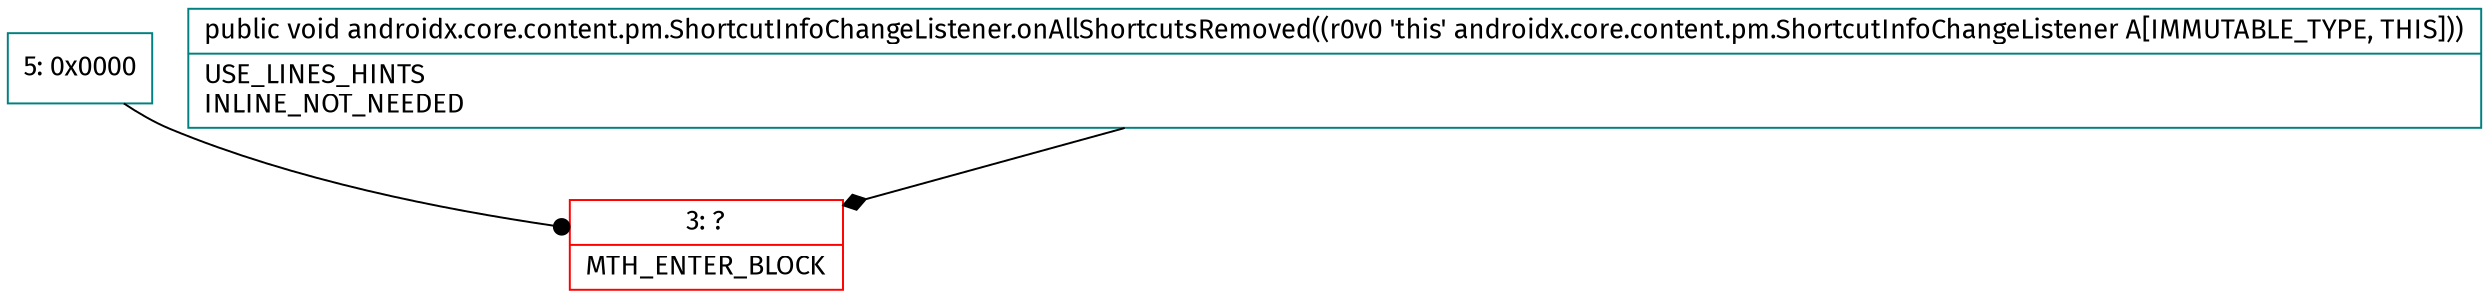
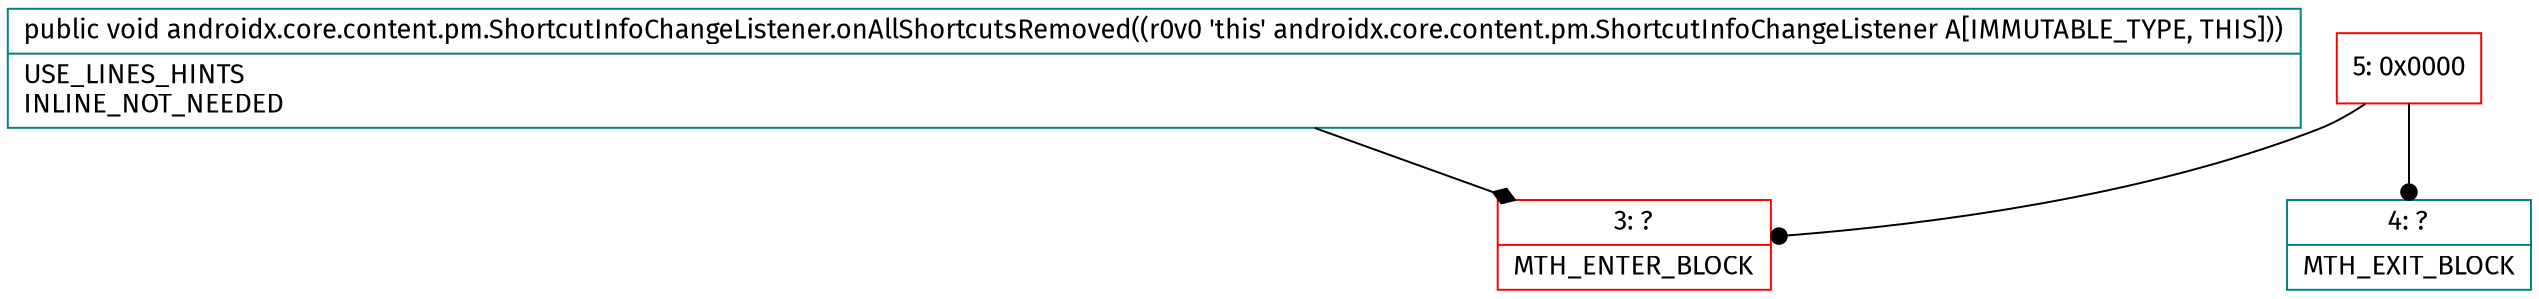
(80, 68) -> (2409, 68)
none -> (2409, 245)
